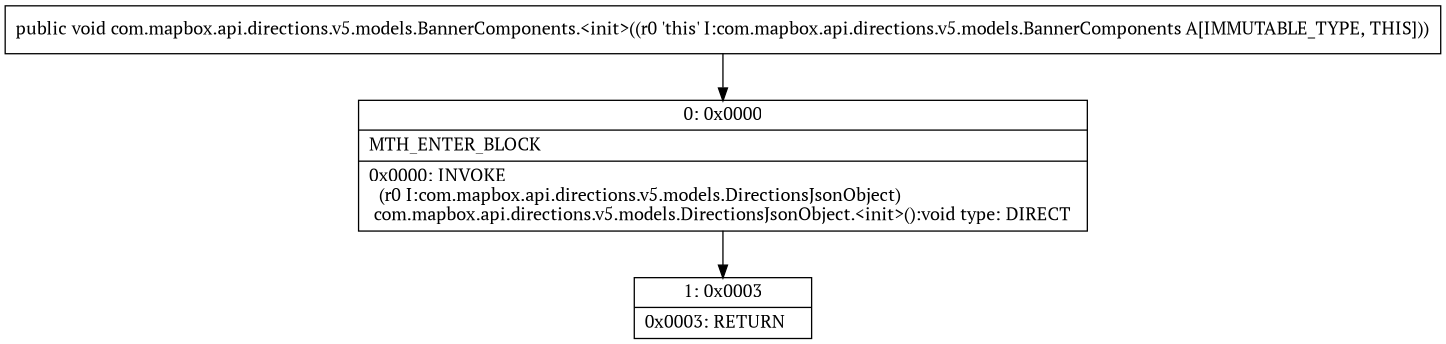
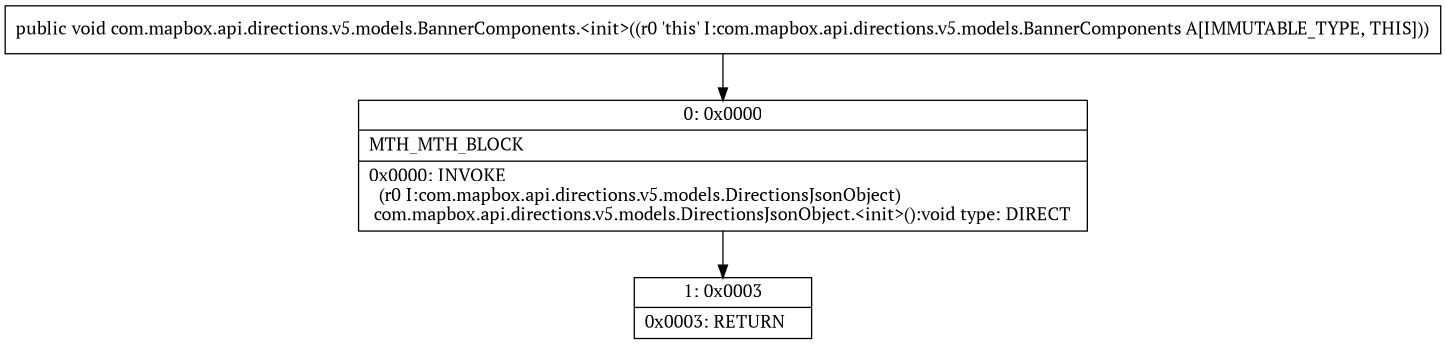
(455, 145) -> (447, 145)
